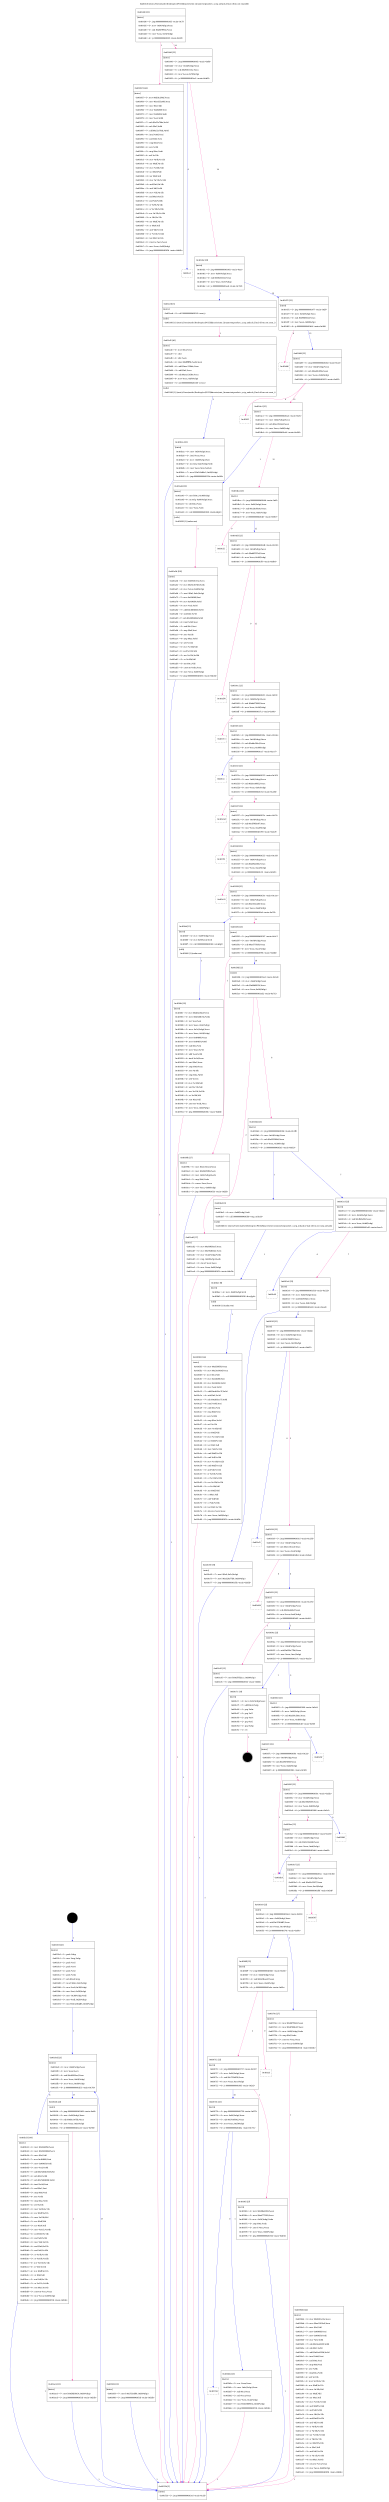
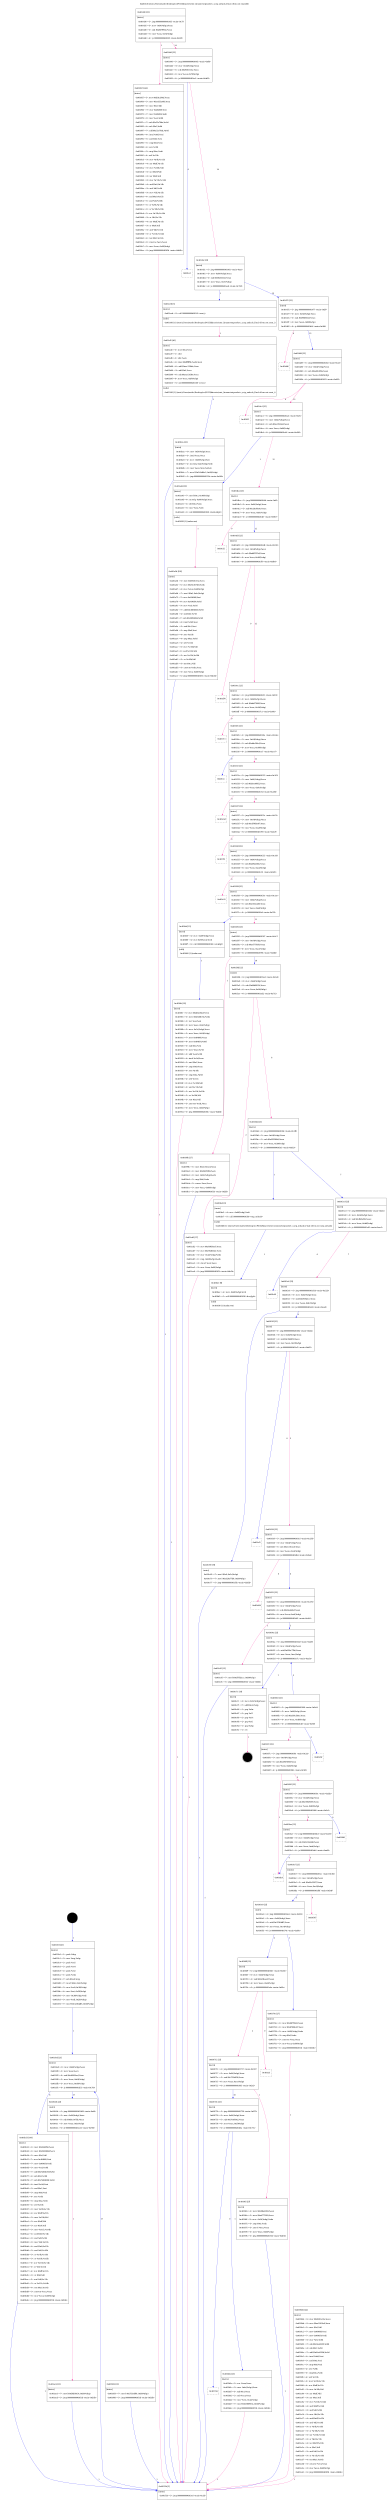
(217, 1438) -> none
(289, 1678) -> (292, 1679)
